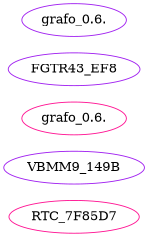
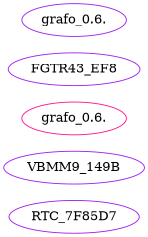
(74, 217) -> (74, 217)
